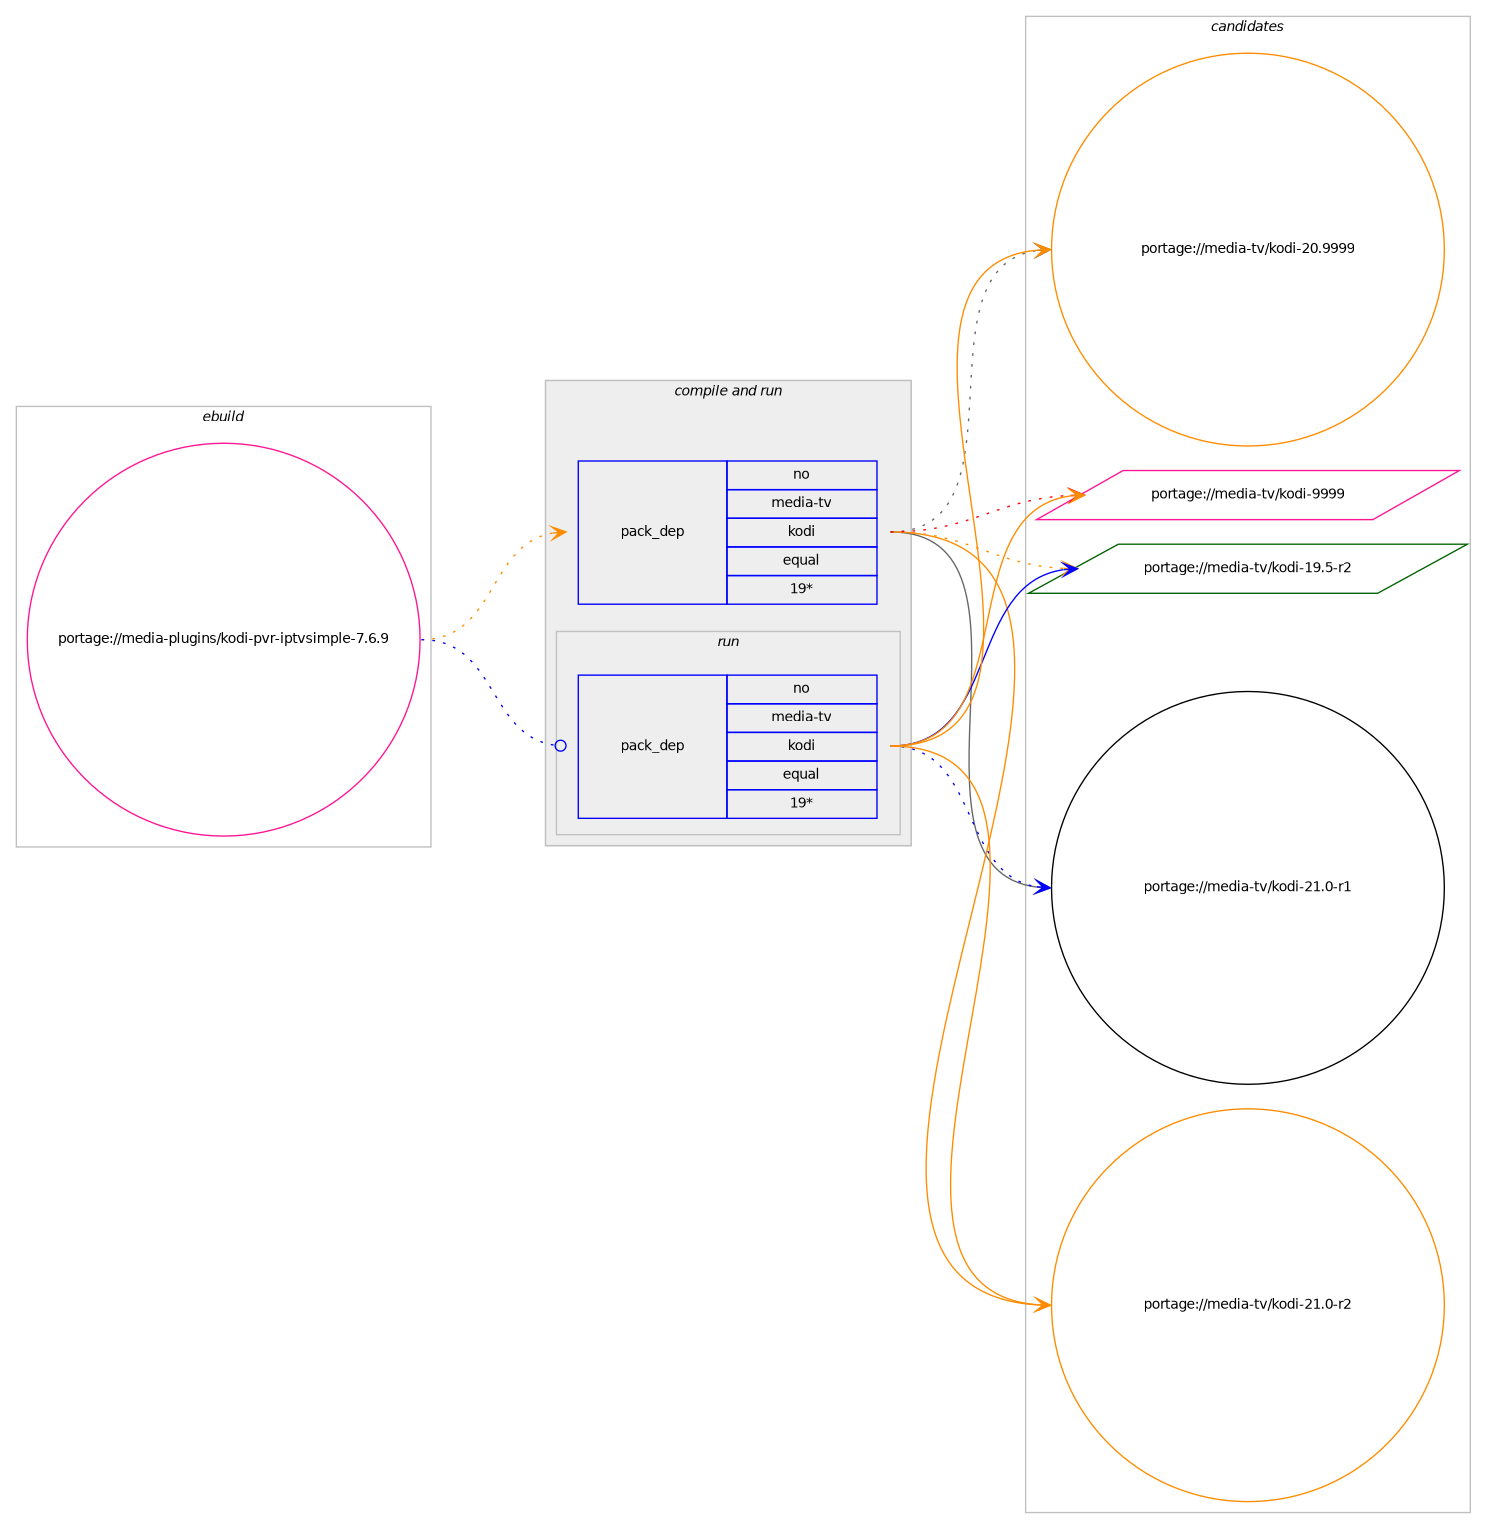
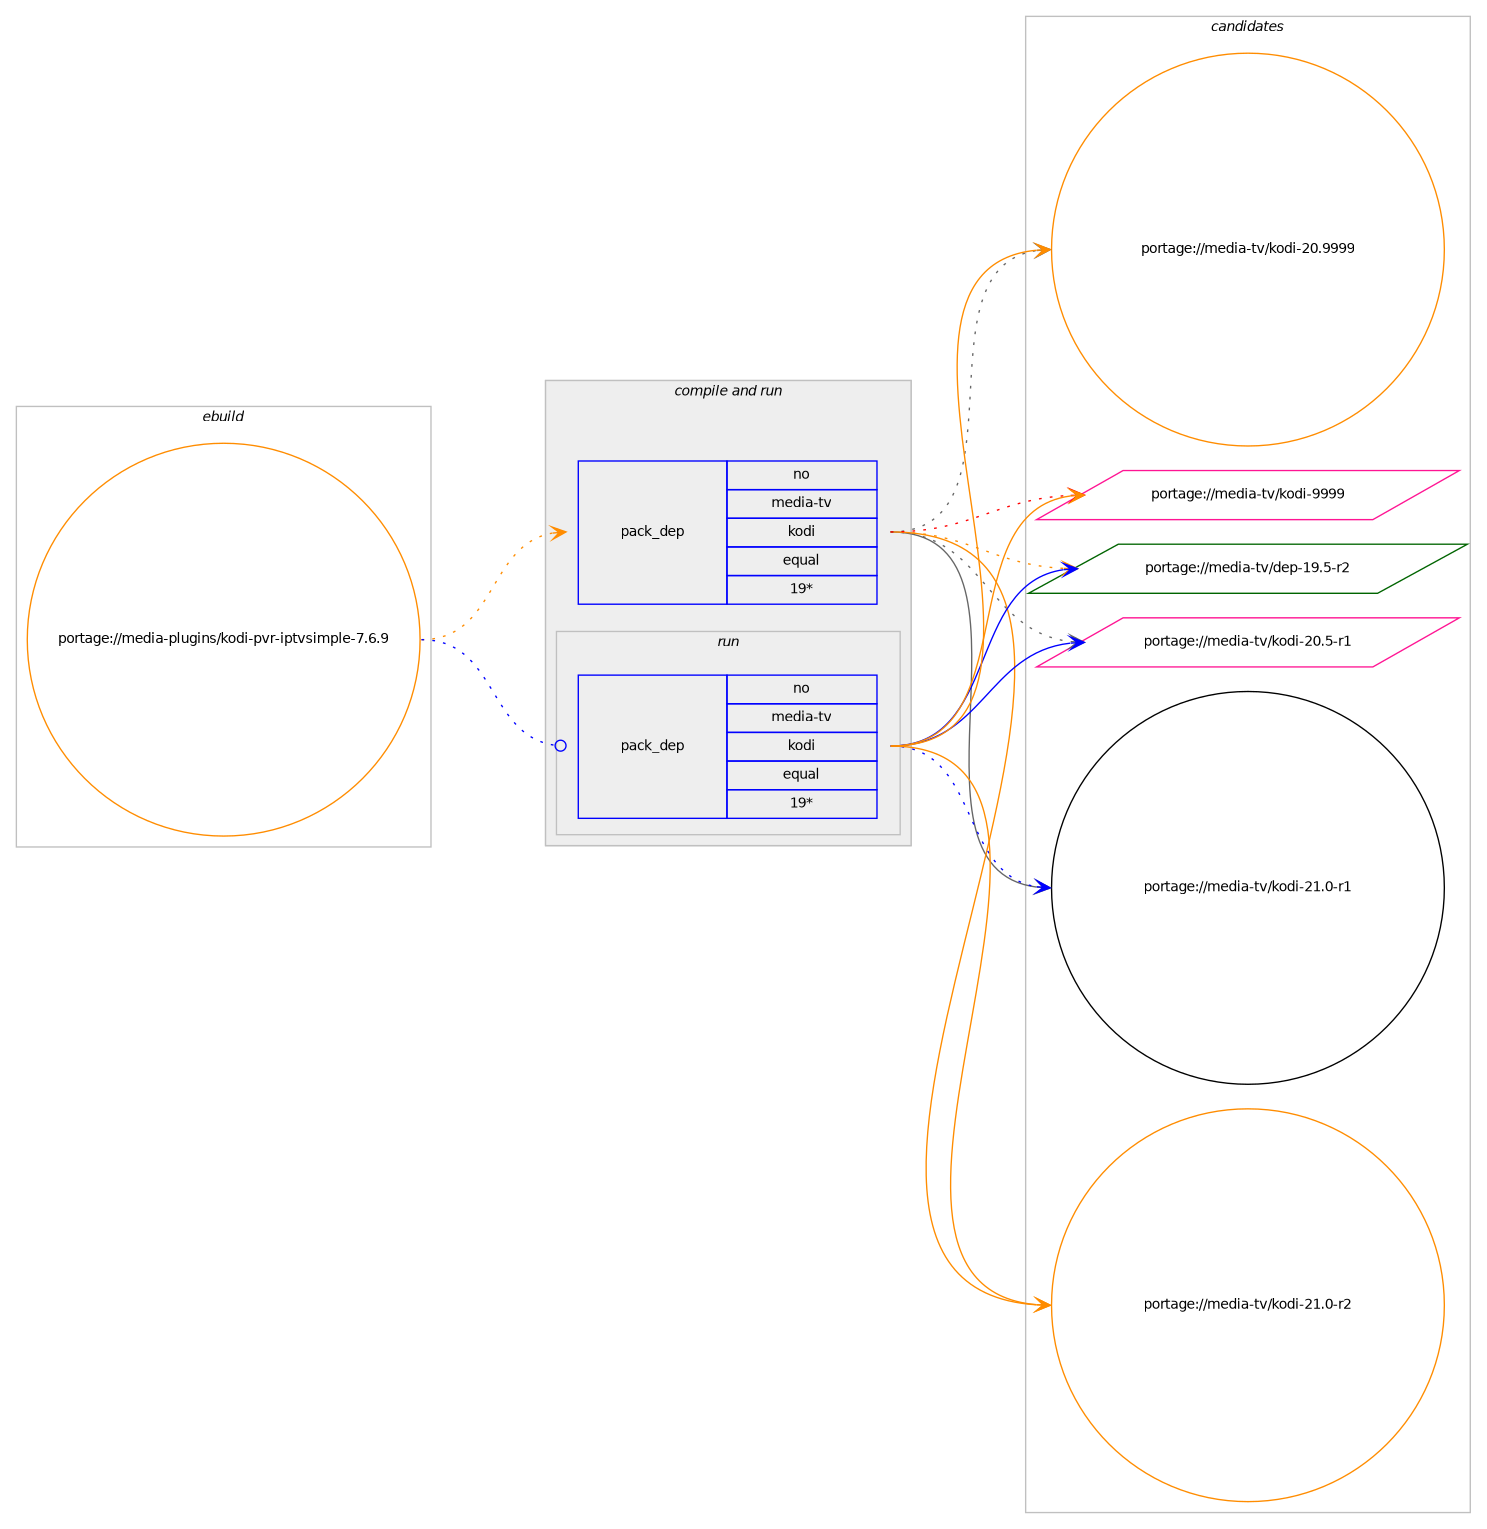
(1248, 569) -> (1248, 569)
(224, 640) -> (224, 640)
none -> (1248, 642)
